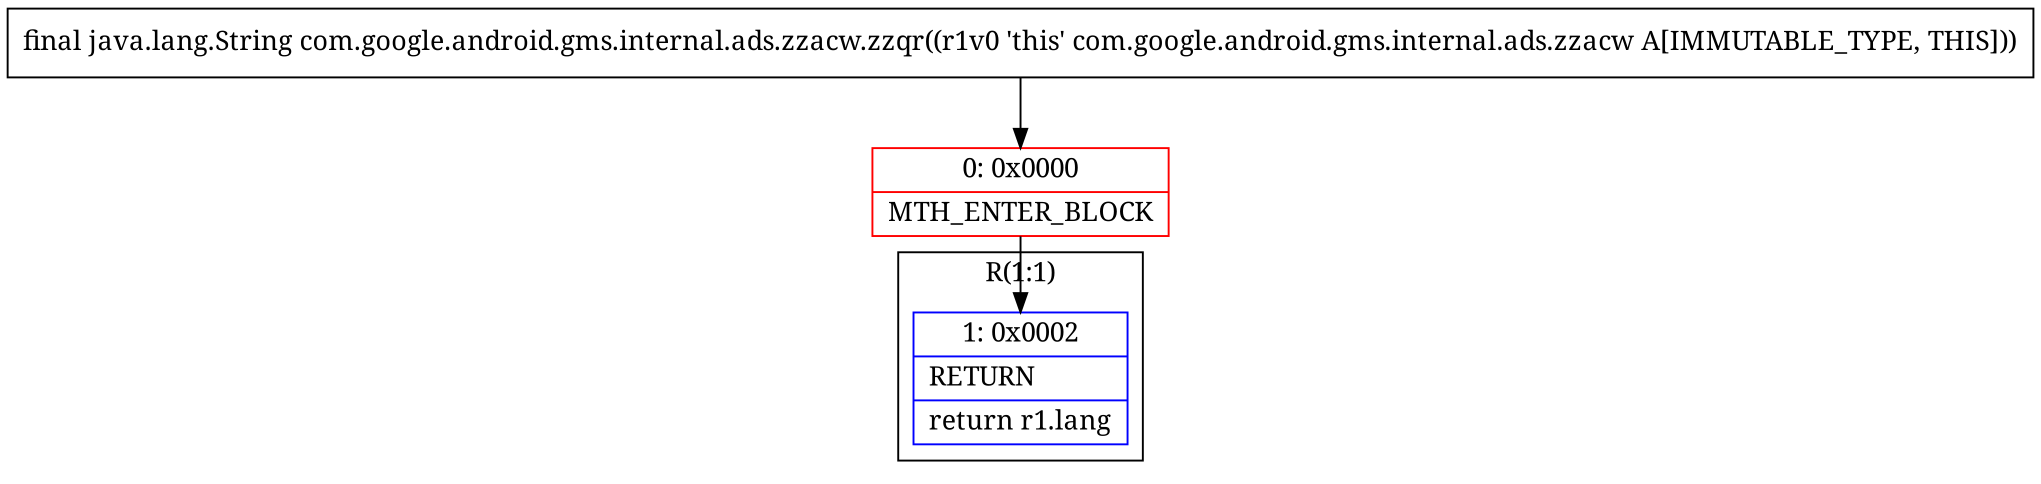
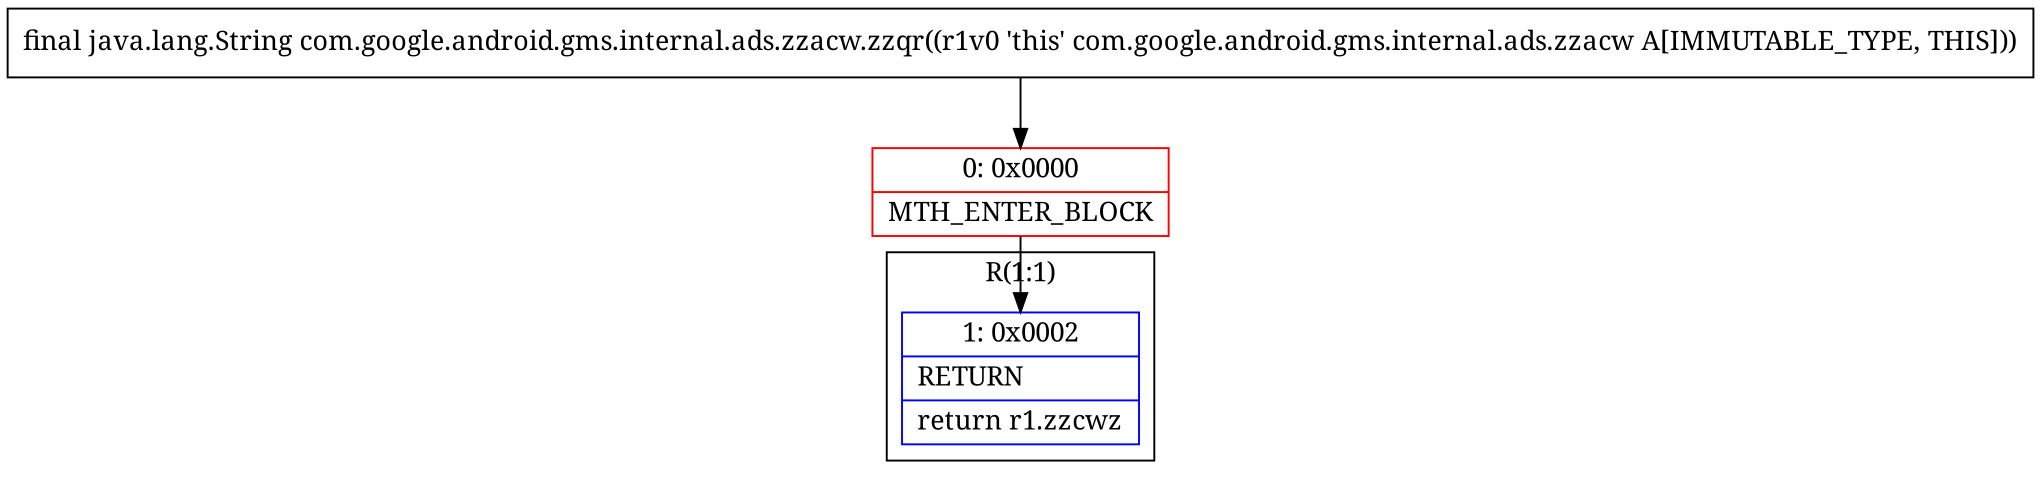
(1021, 421) -> (1021, 421)
